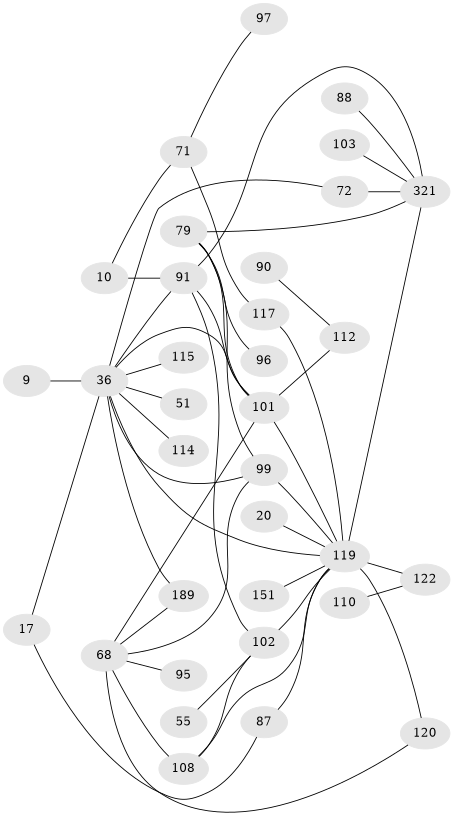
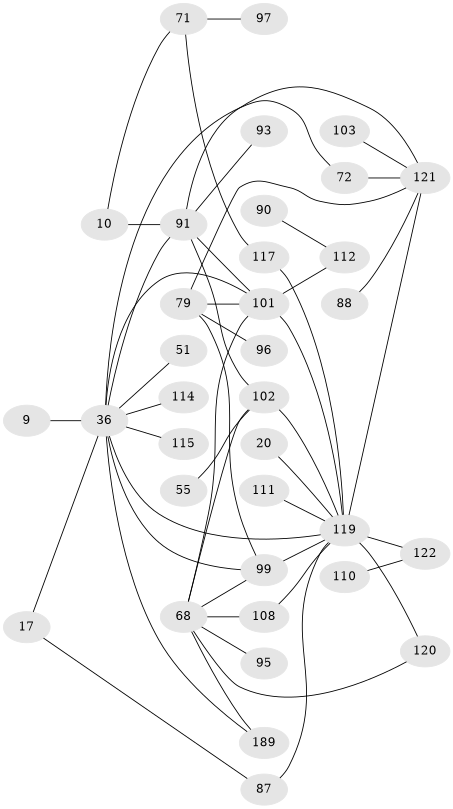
none -> (264, 131)
(425, 192) -> (425, 178)
(264, 596) -> (264, 491)
(225, 706) -> (218, 489)
